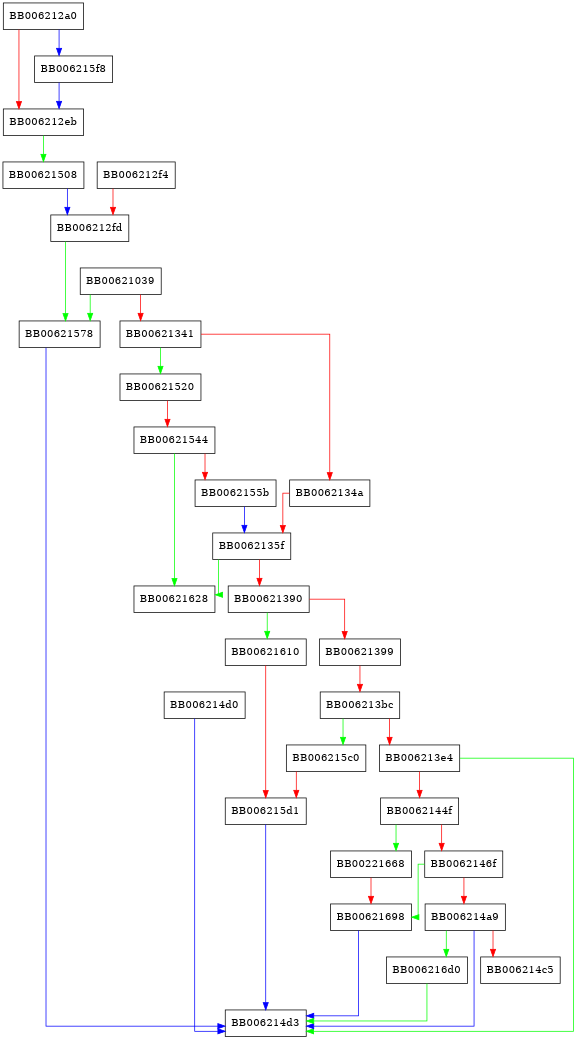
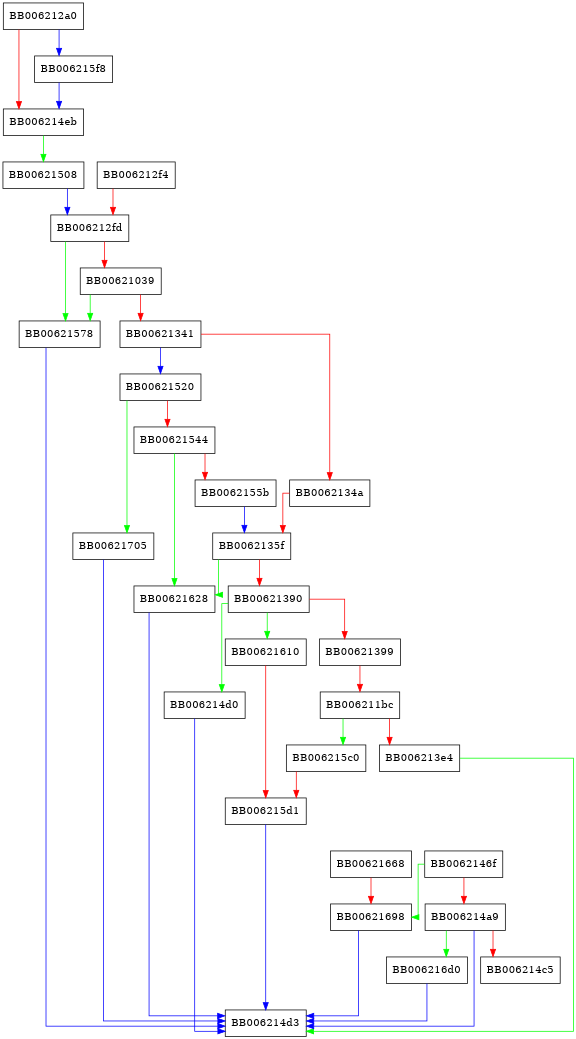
(43, 122) -> (43, 122)
none -> (105, 251)
(160, 357) -> (160, 357)
none -> (113, 546)
none -> (222, 641)
(360, 705) -> (360, 705)
(420, 811) -> none
none -> (149, 848)
(371, 864) -> (371, 864)
(389, 1021) -> (389, 1021)
